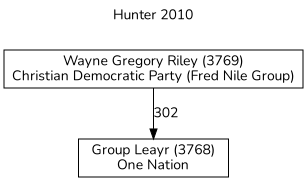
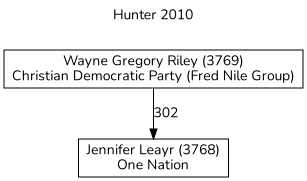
(154, 158) -> (154, 158)
